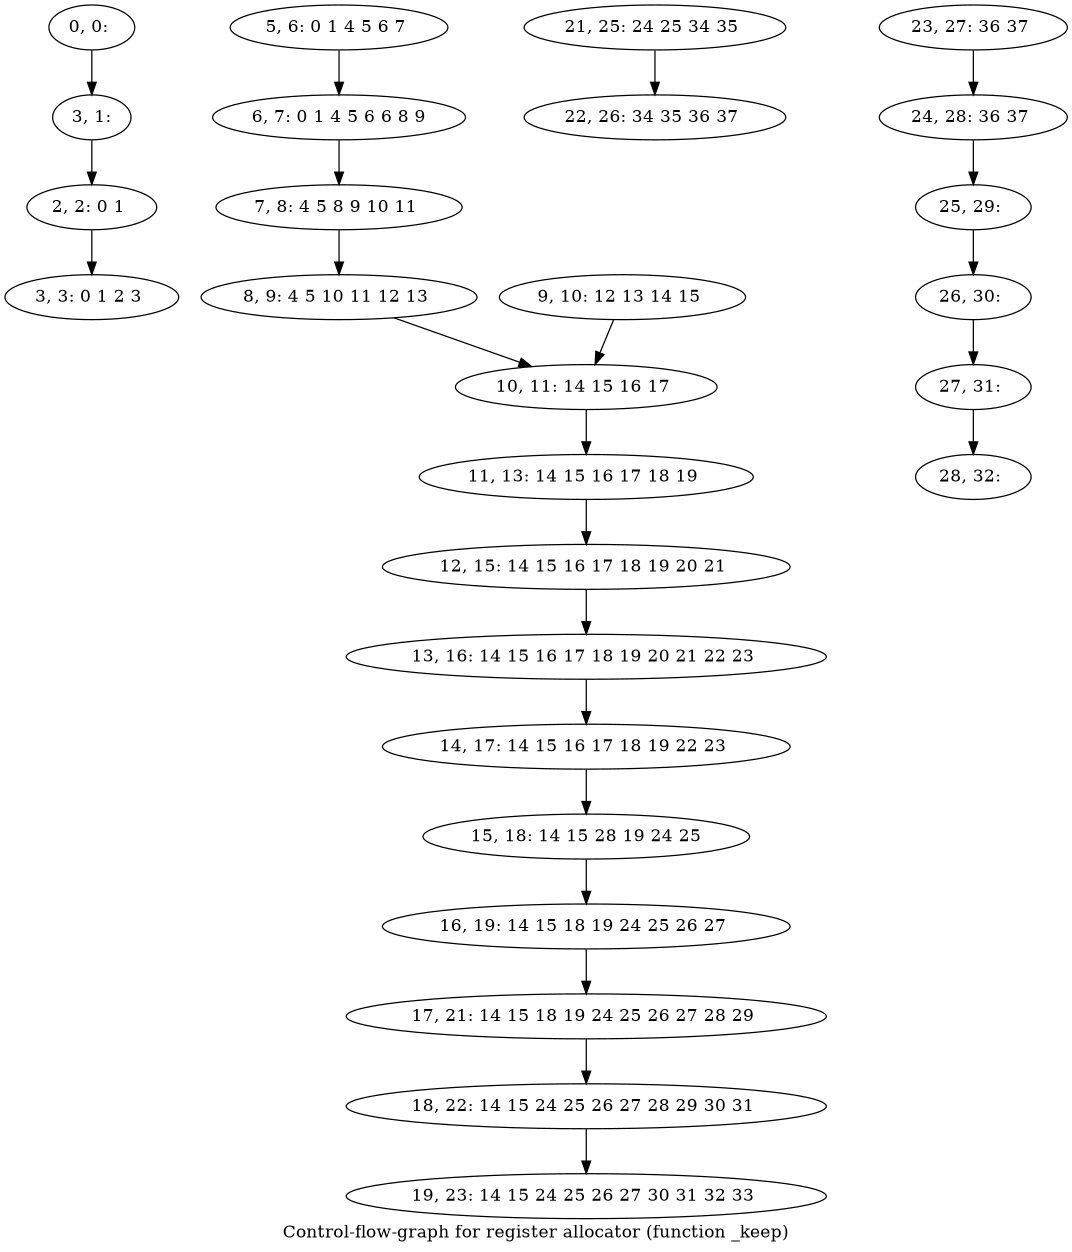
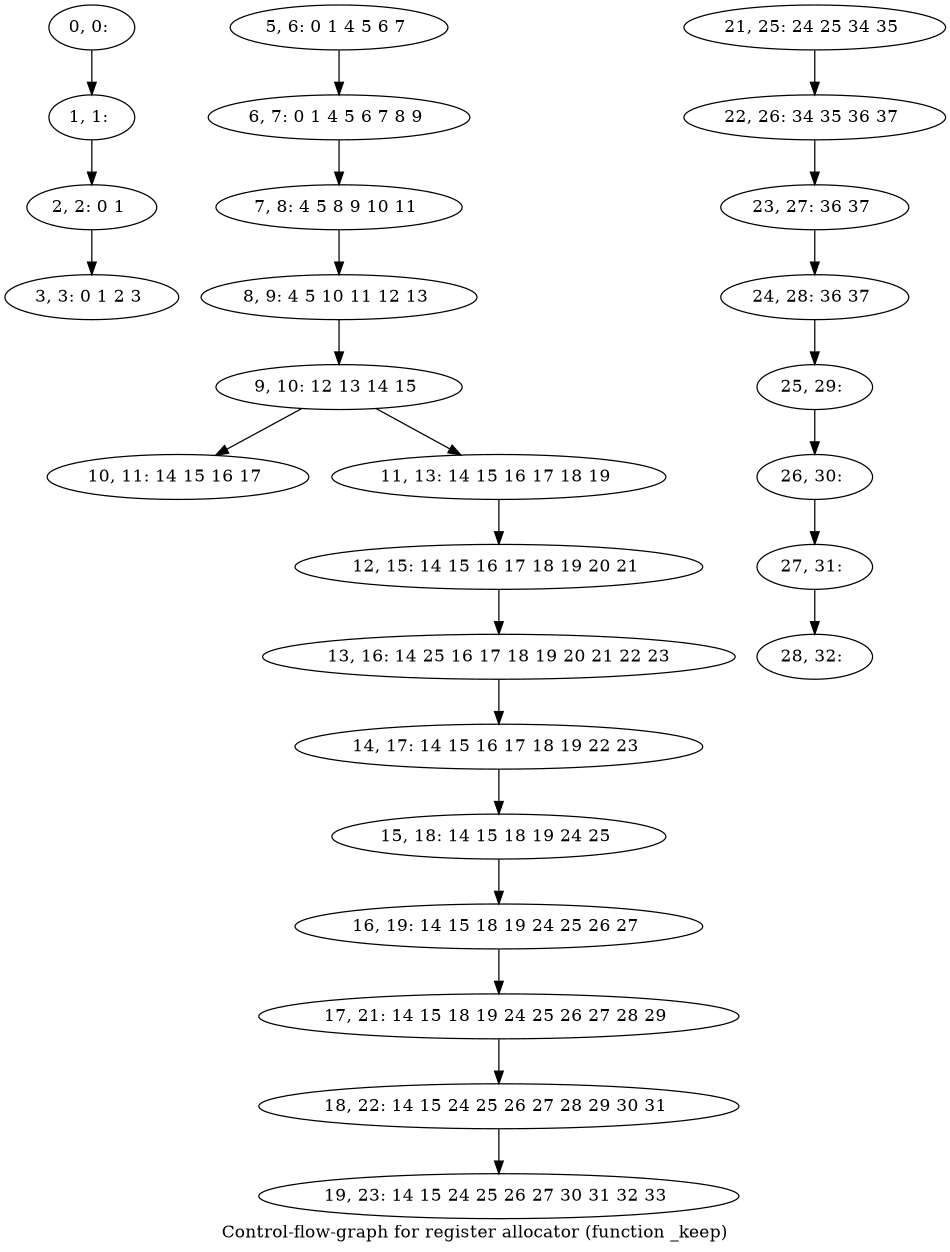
(92, 117) -> (92, 117)
(339, 117) -> (339, 117)
none -> (815, 156)
(457, 340) -> (339, 336)
(586, 426) -> (413, 429)
(586, 657) -> (499, 657)
(586, 837) -> (499, 837)
